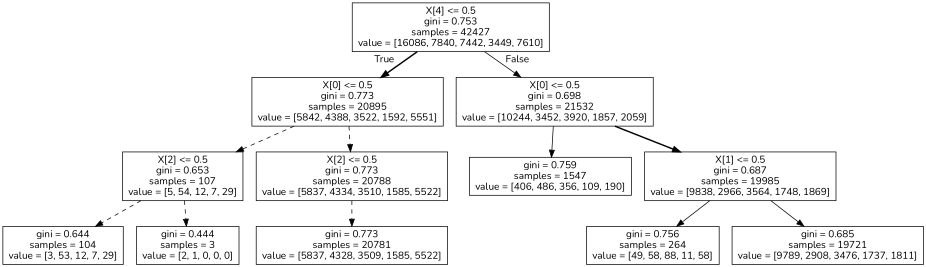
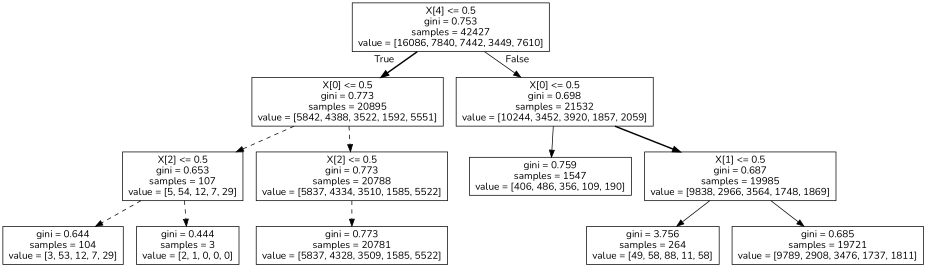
(653, 245) -> (653, 245)
